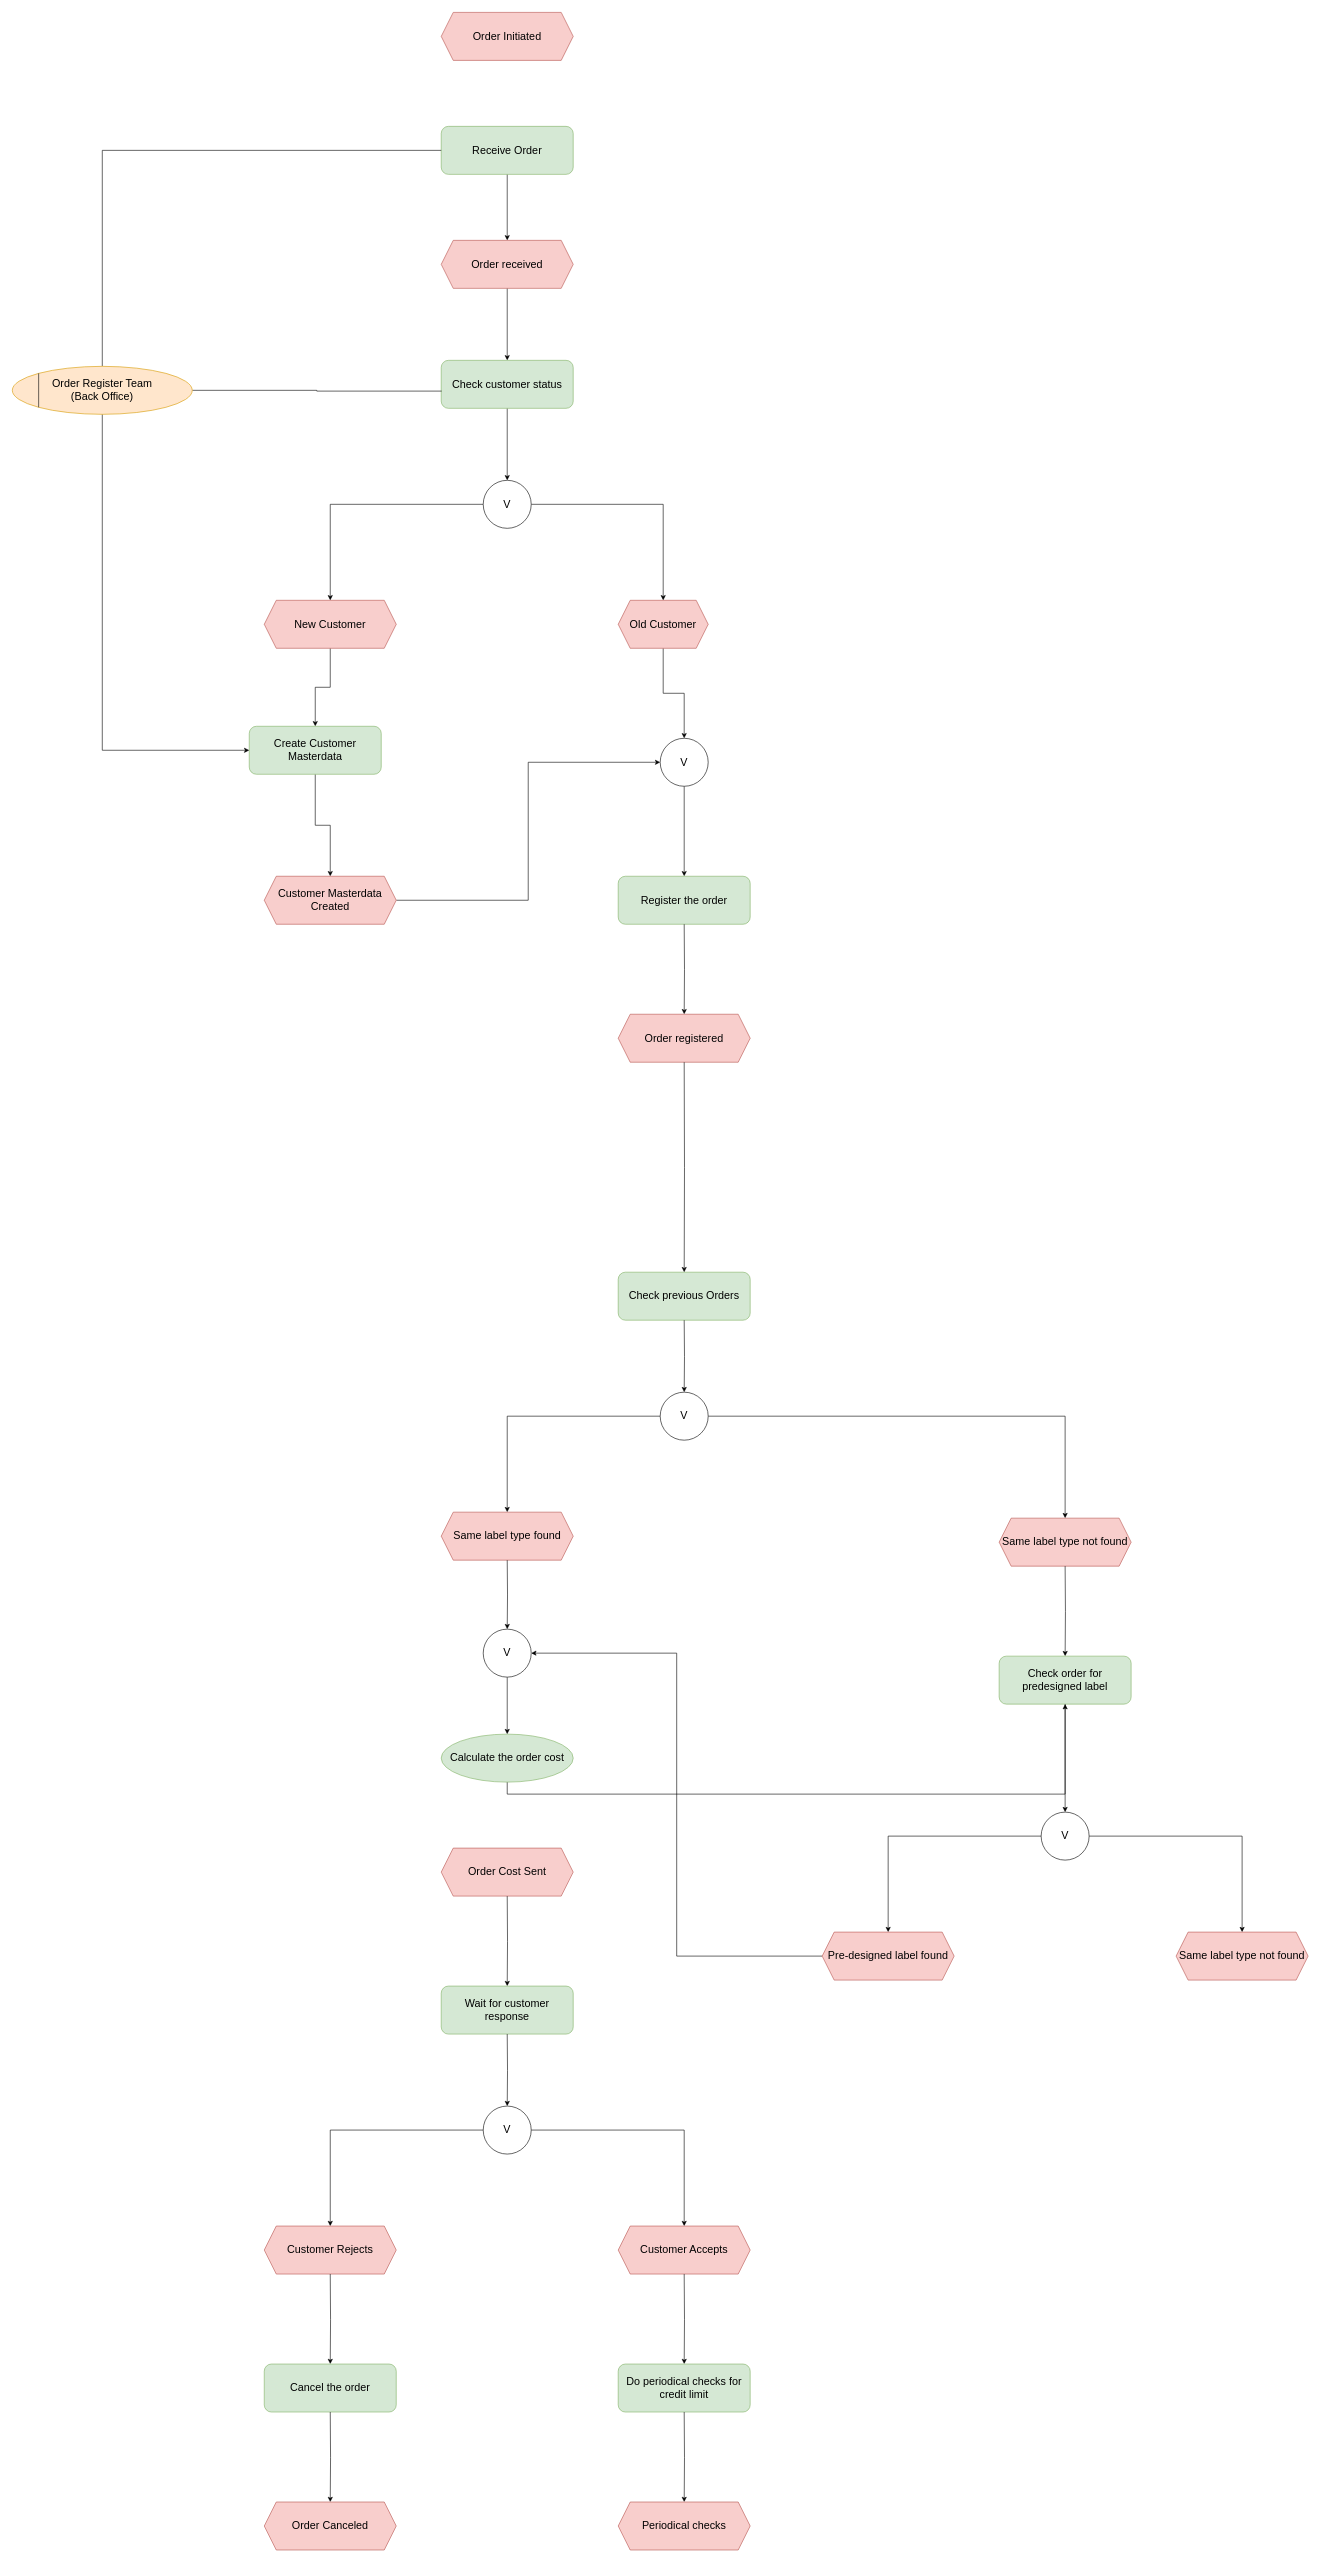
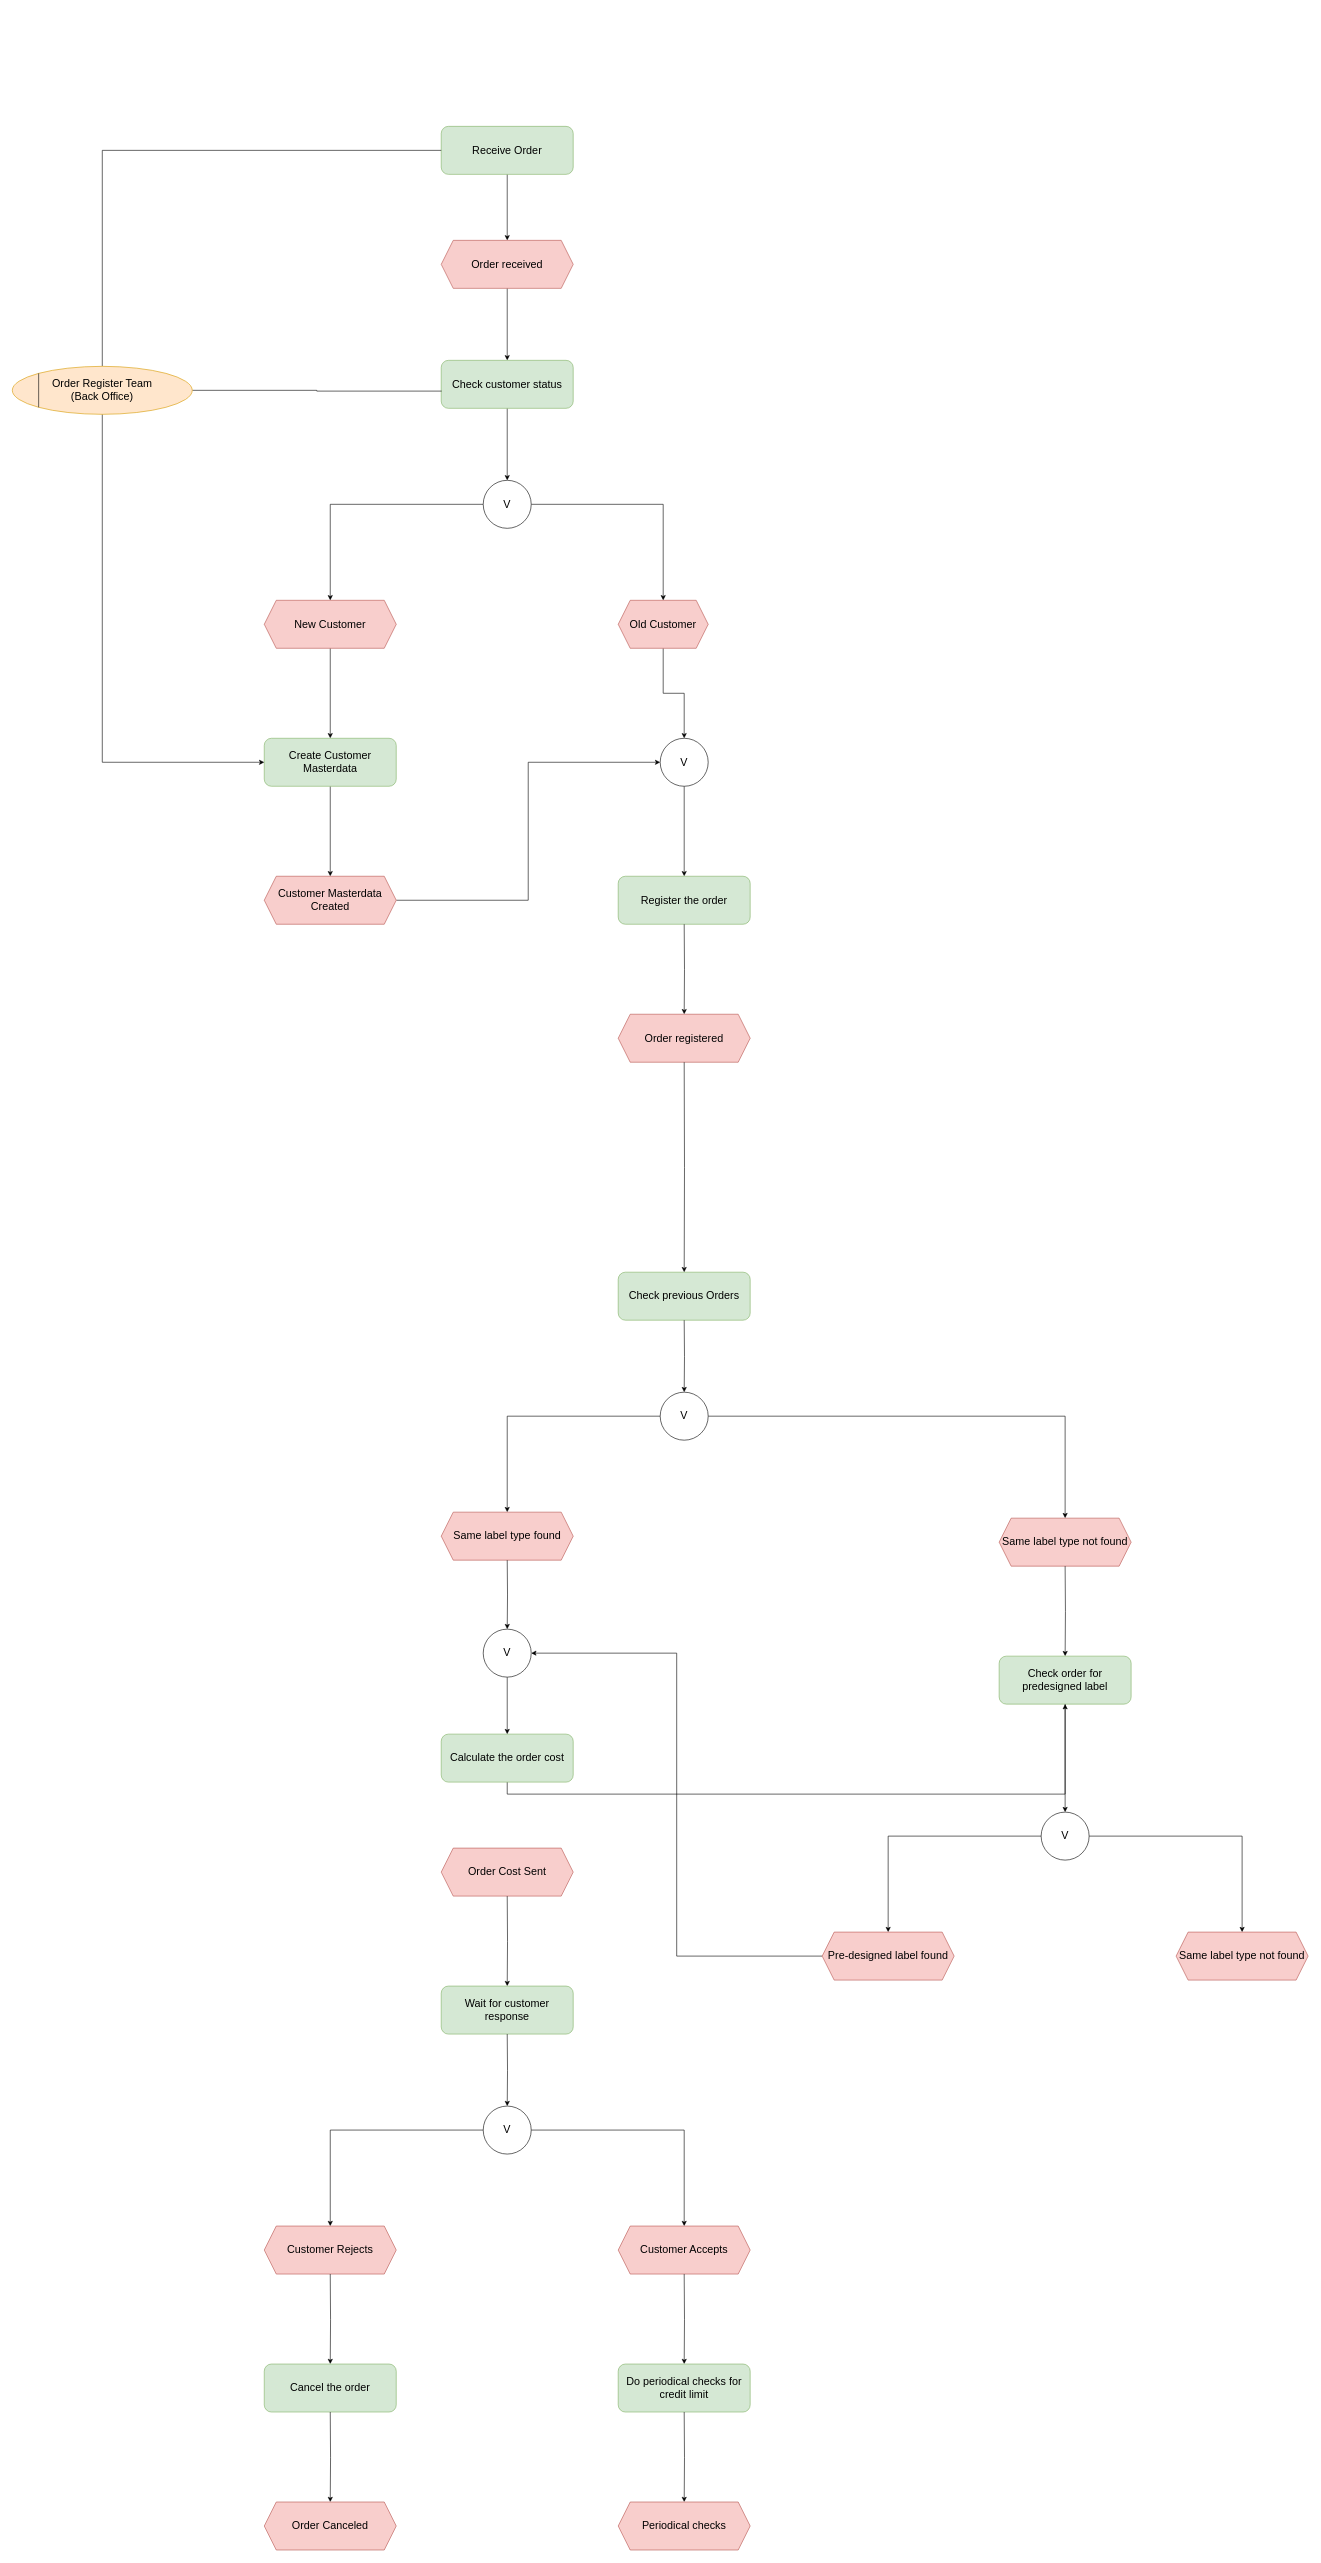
(507, 36) -> none
(315, 750) -> (330, 762)
(507, 1758) -> (507, 1758)
